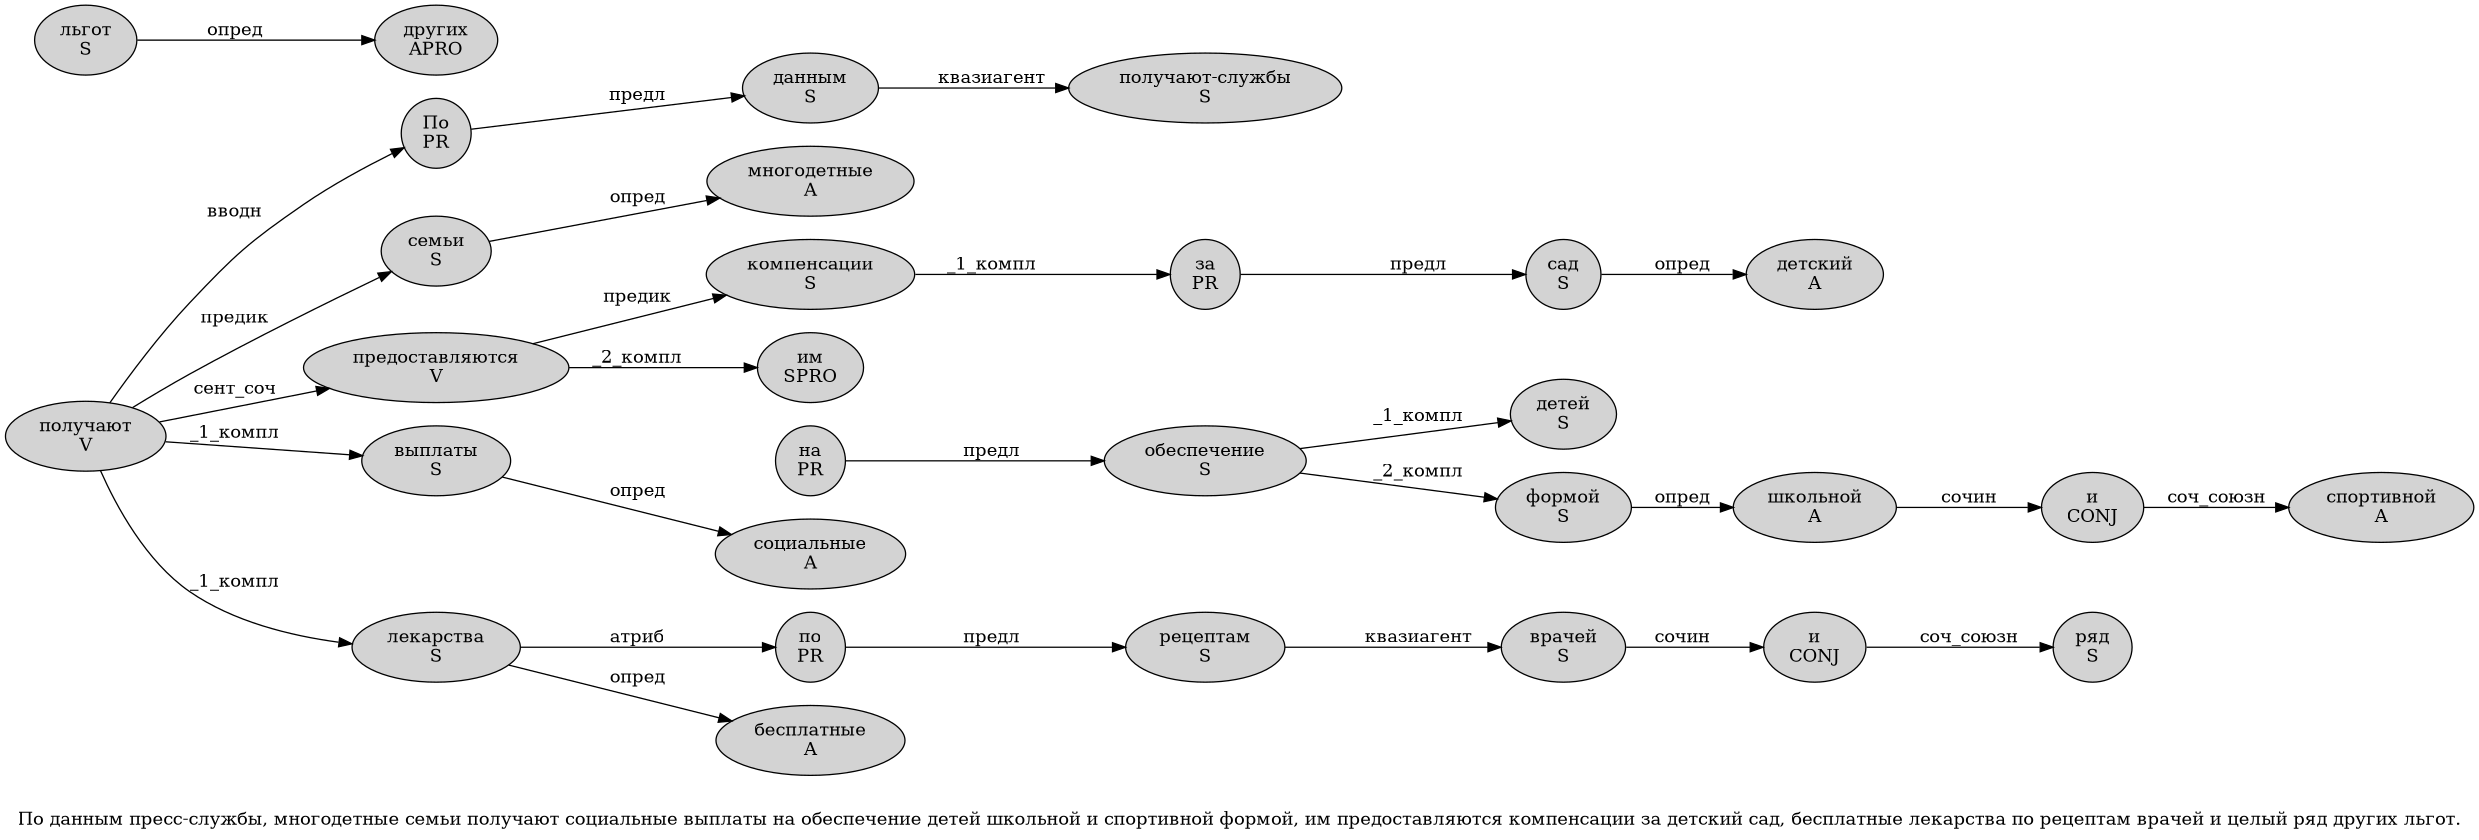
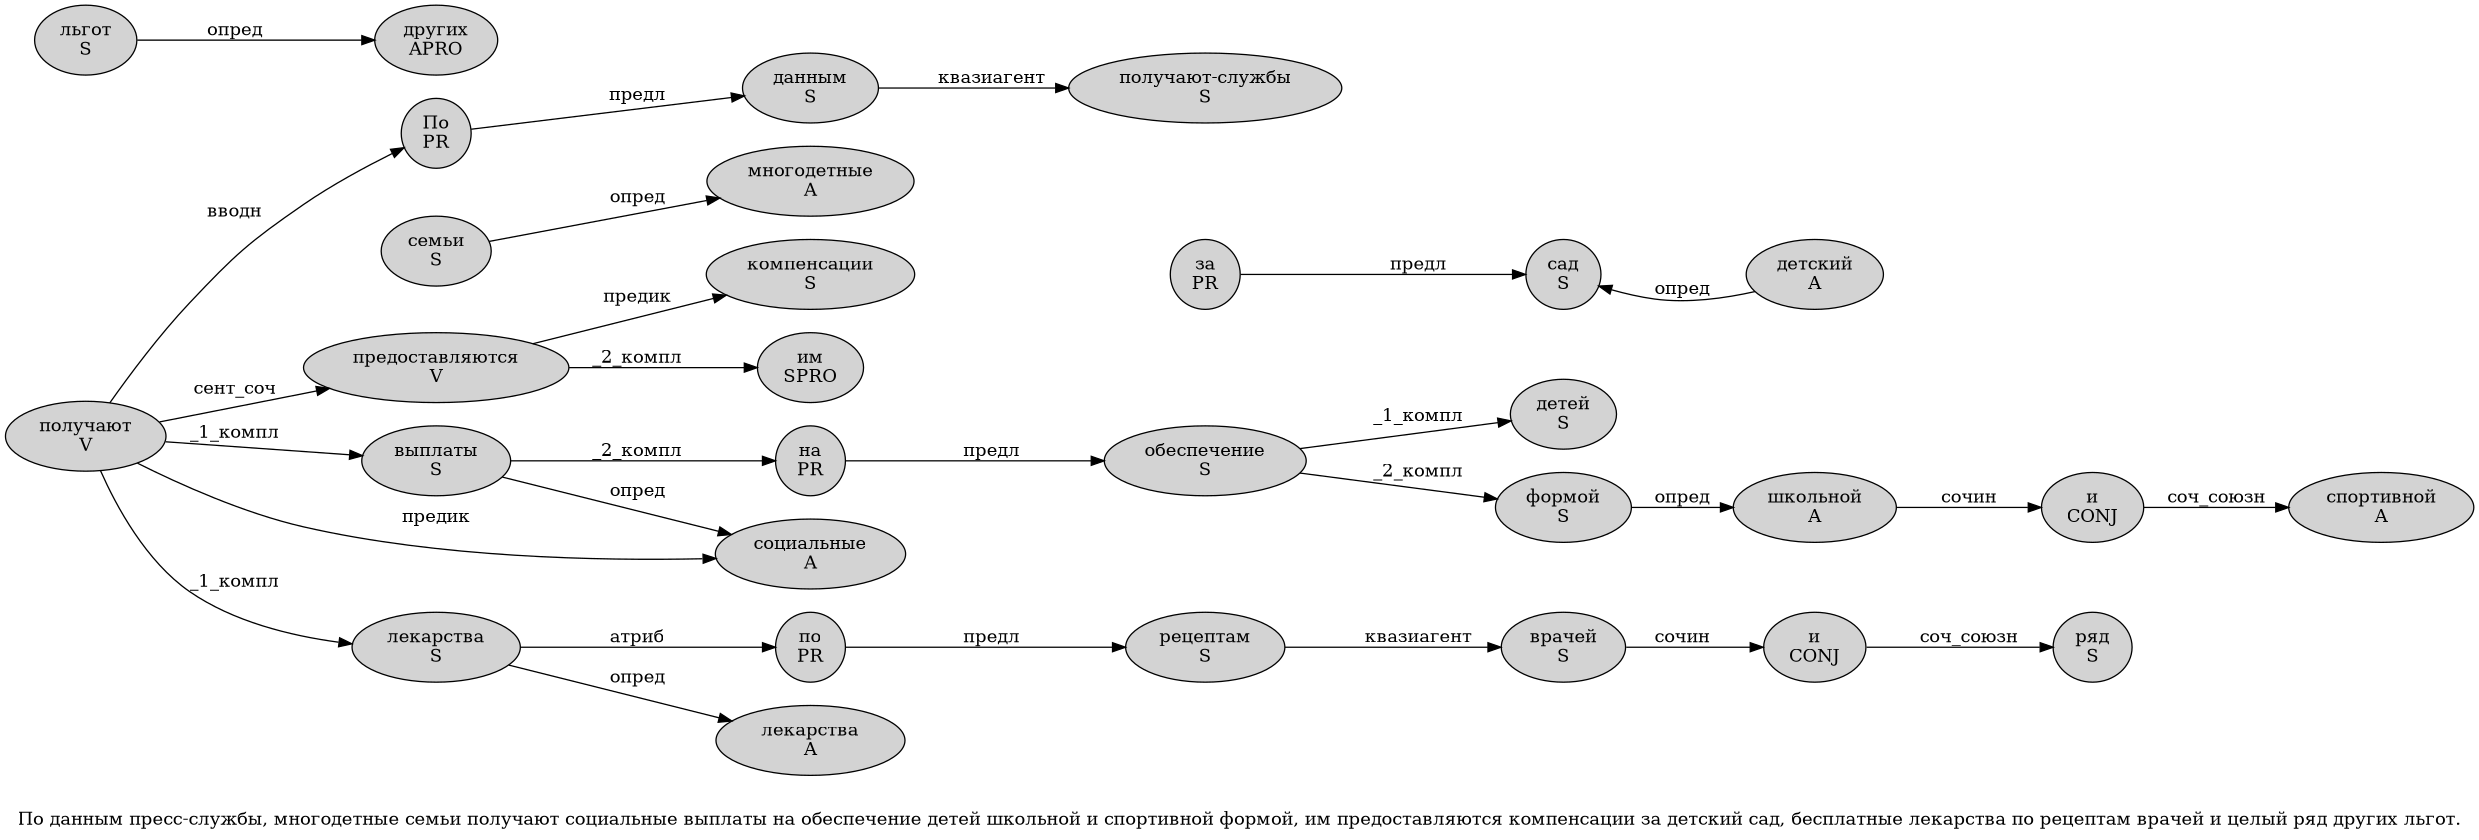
(1036, 274) -> none
(1667, 274) -> (1683, 301)
(254, 340) -> (413, 546)
none -> (636, 461)
(810, 740) -> (810, 740)
